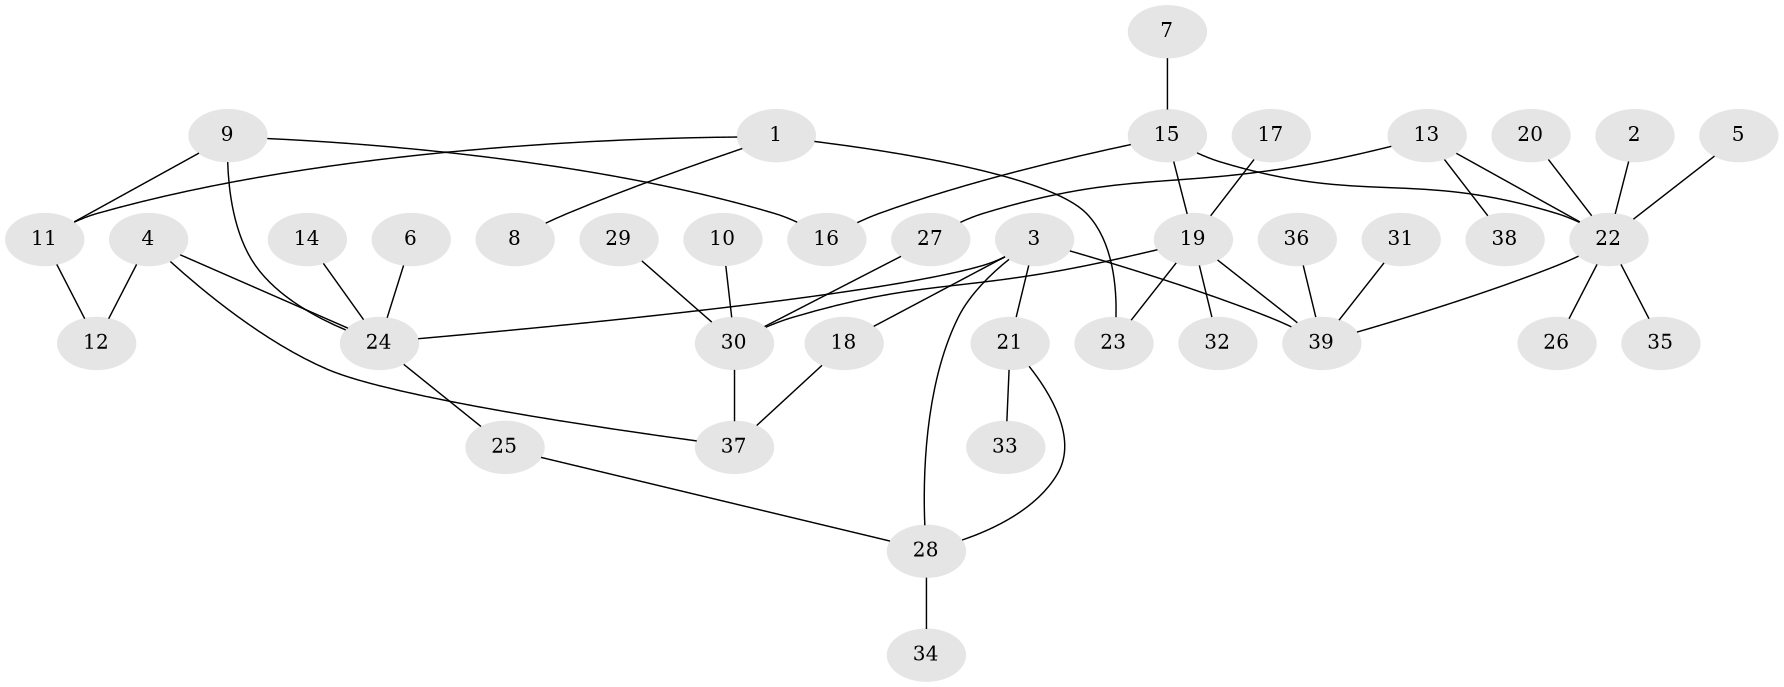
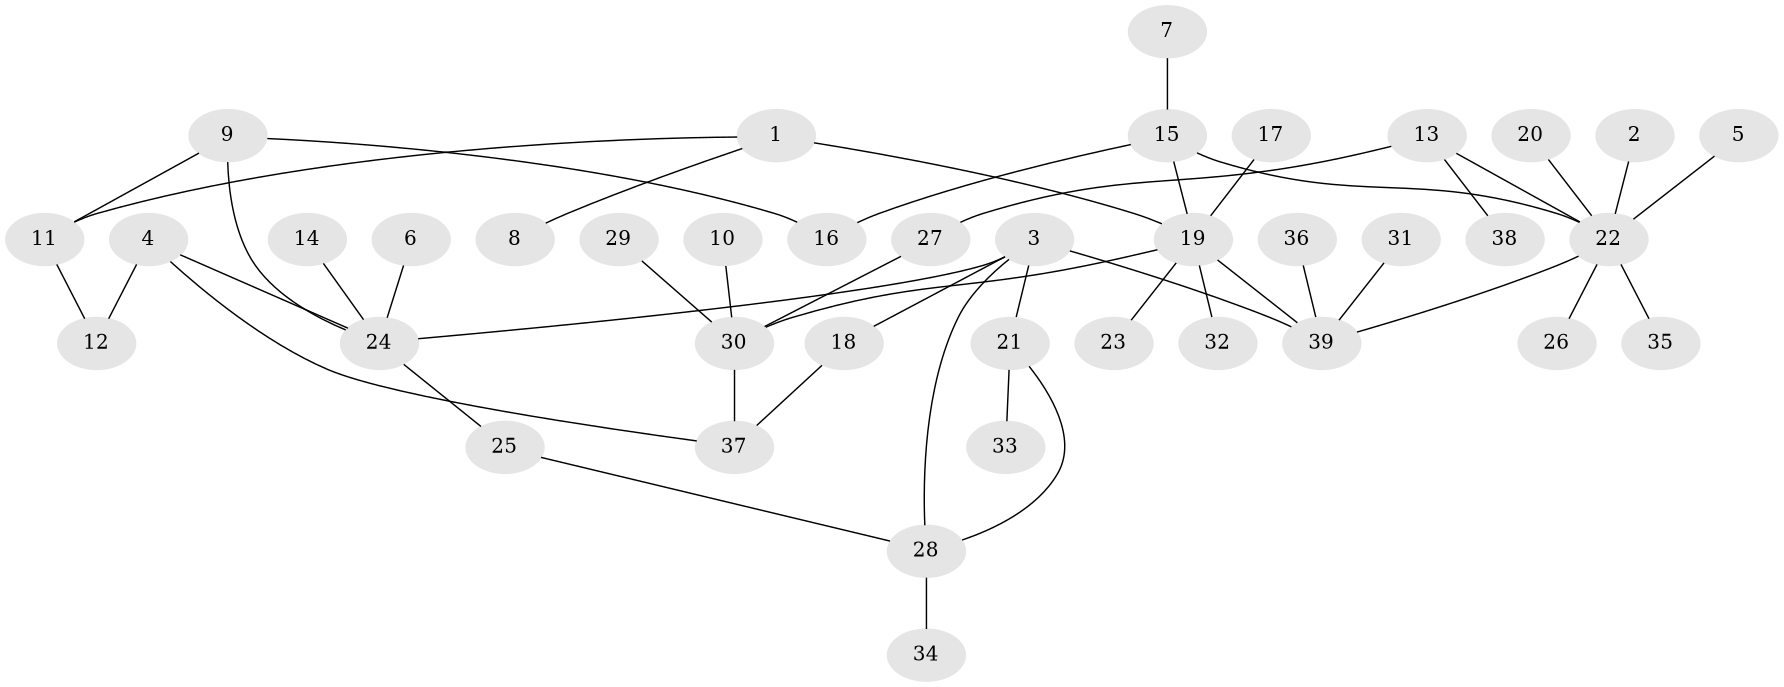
(1018, 181) -> (972, 172)
